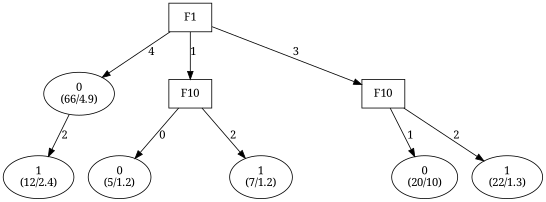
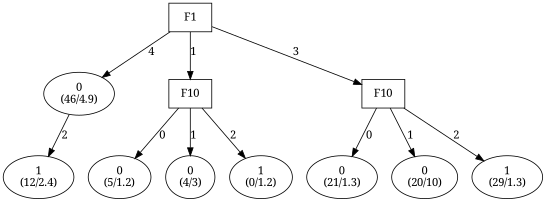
(79, 94) -> (79, 94)
none -> (190, 177)
(261, 177) -> (261, 177)
none -> (342, 177)
(507, 177) -> (507, 177)
